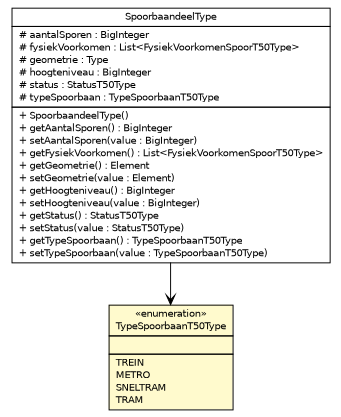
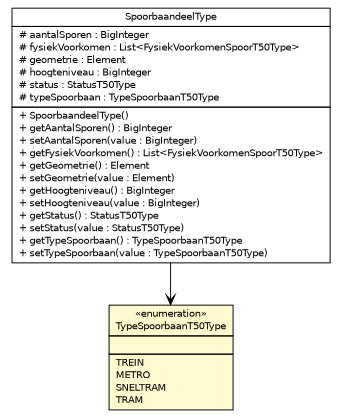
(64, 60) -> (73, 60)
